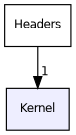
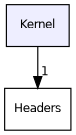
(38, 62) -> (38, 62)
